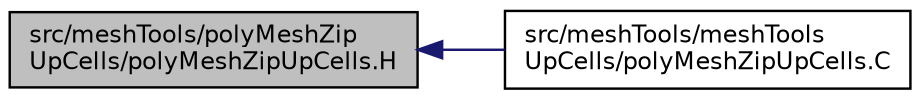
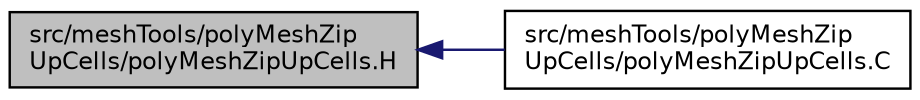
(708, 50) -> (708, 50)
